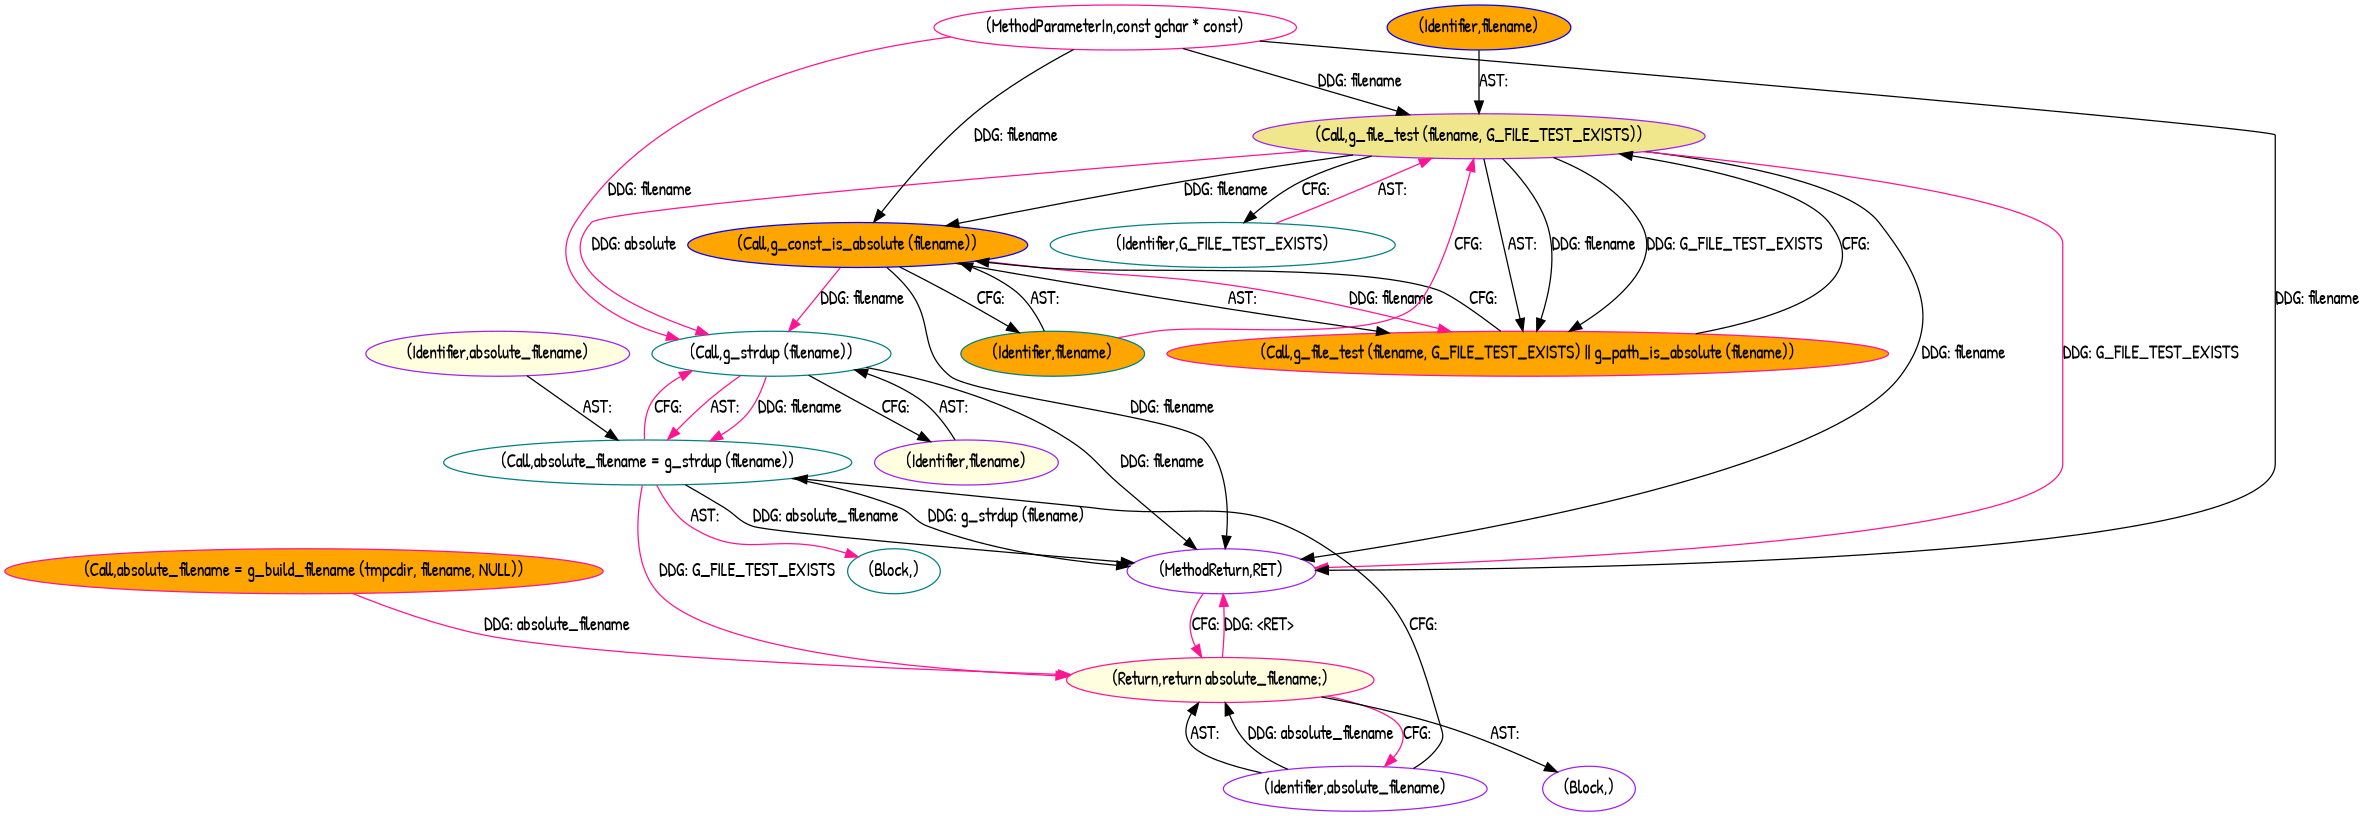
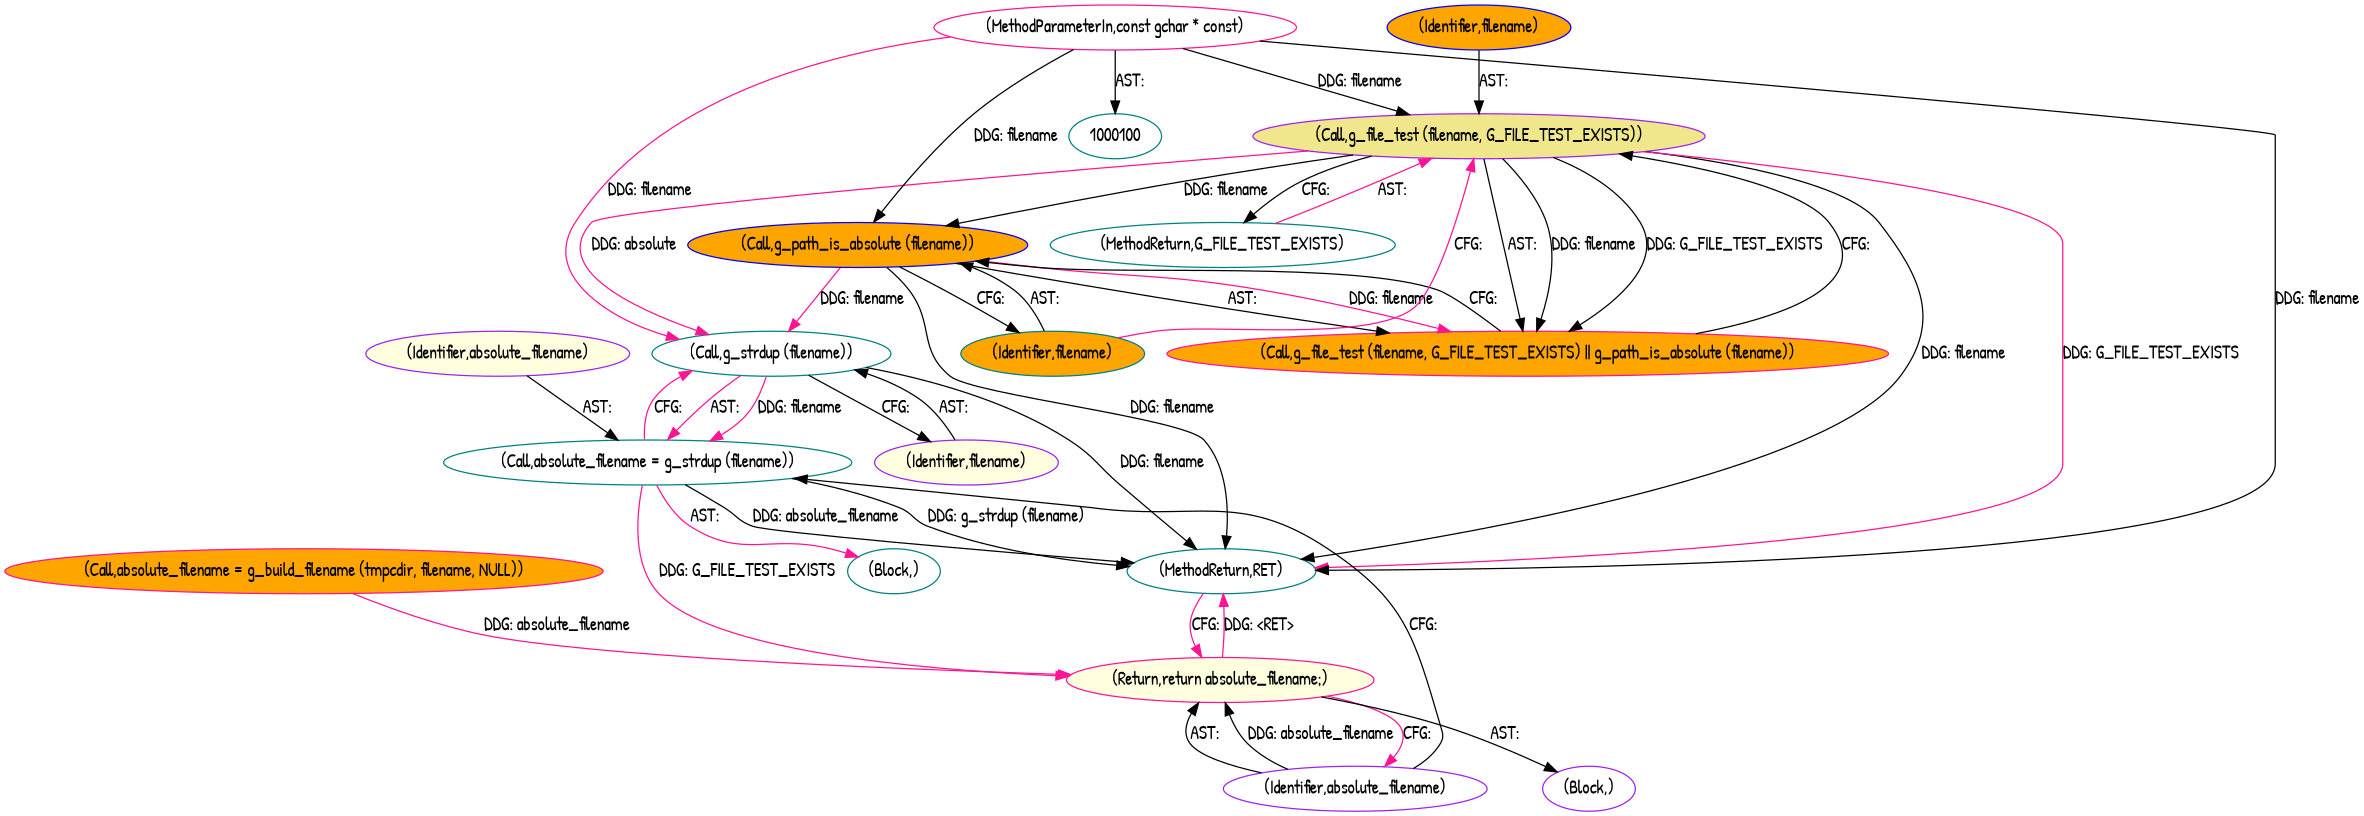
none -> (1115, 136)
(858, 245) -> (858, 245)
(1223, 245) -> (1223, 245)
(1221, 571) -> (1221, 571)
